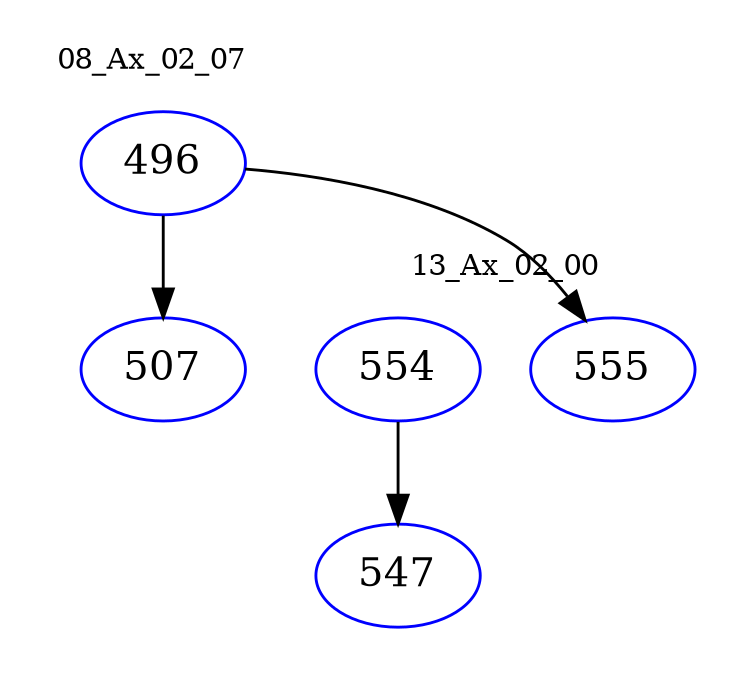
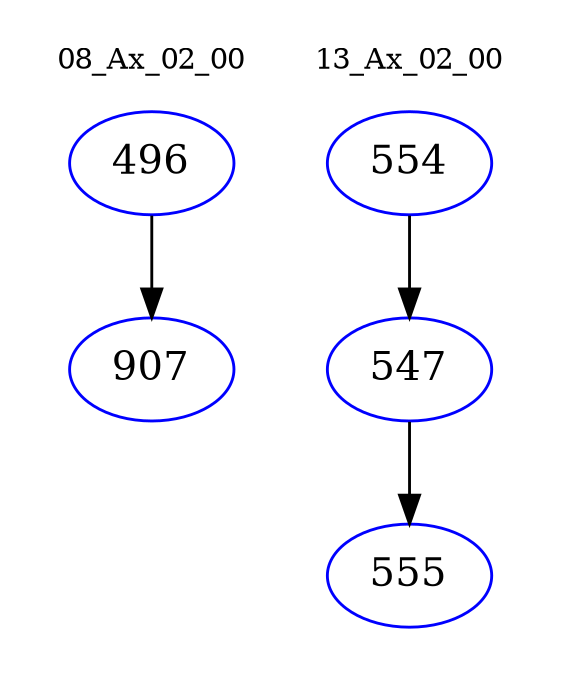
(152, 62) -> (152, 62)
(420, 202) -> (410, 458)
(163, 369) -> (152, 369)
